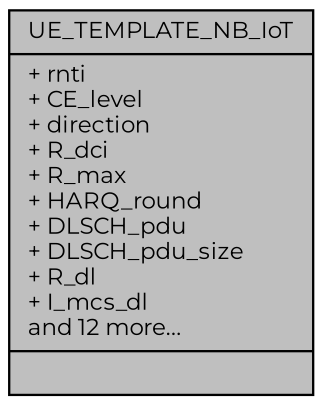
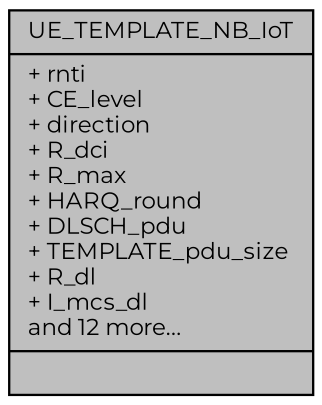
(136, 252) -> (159, 252)
